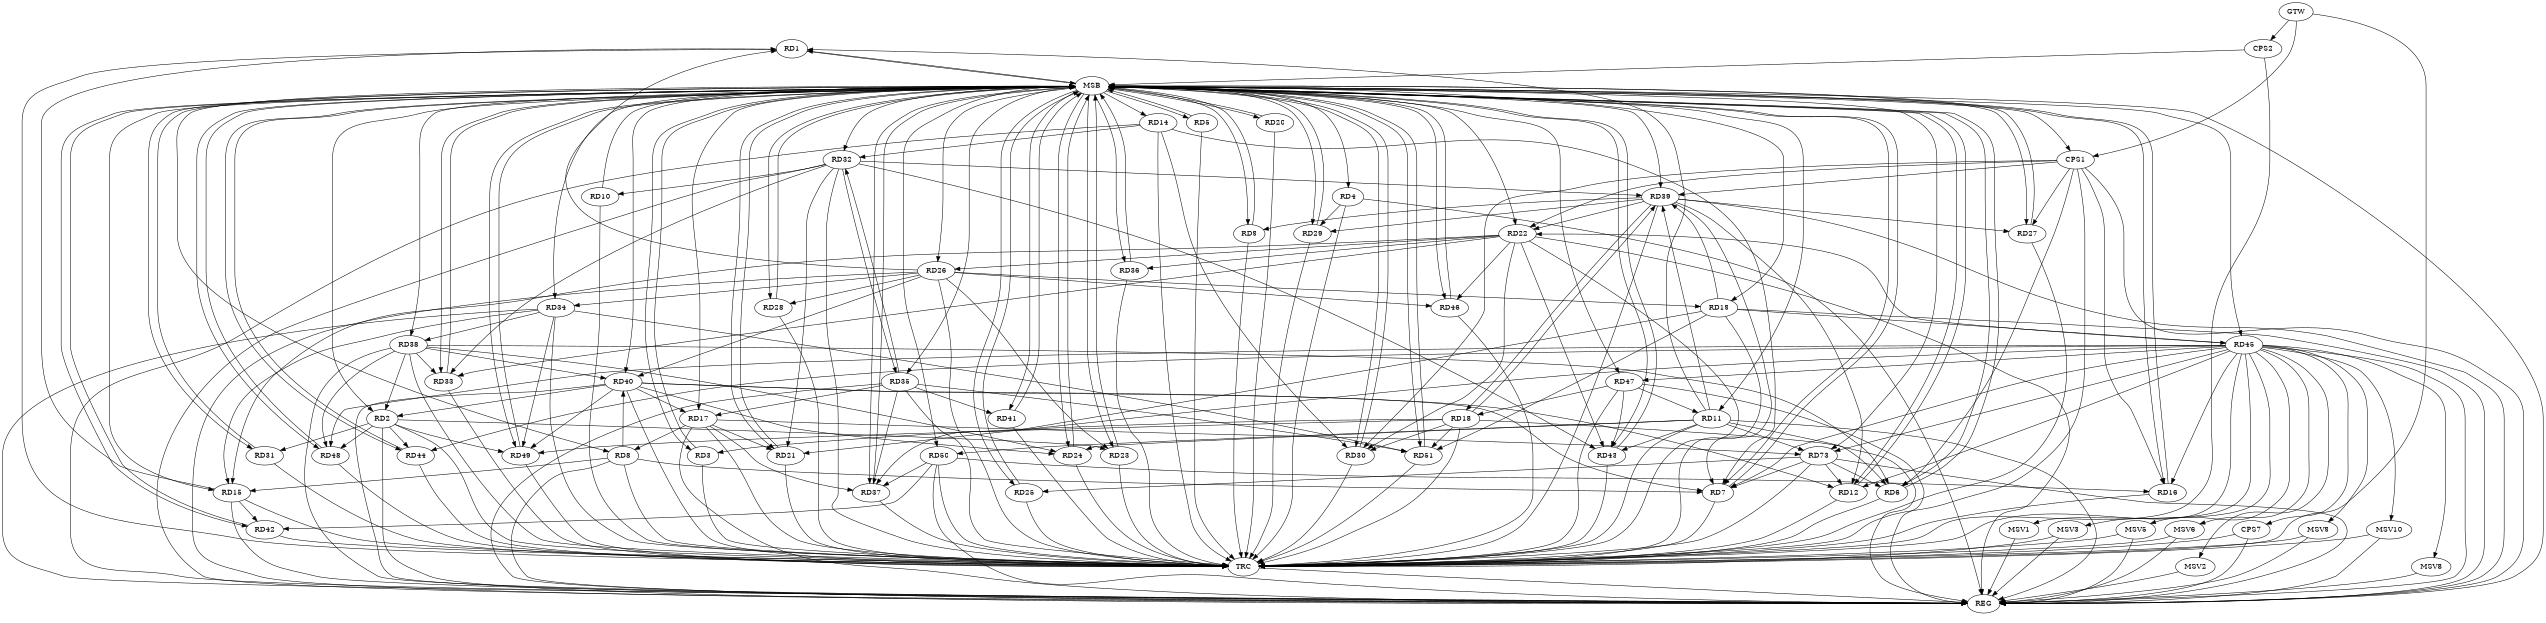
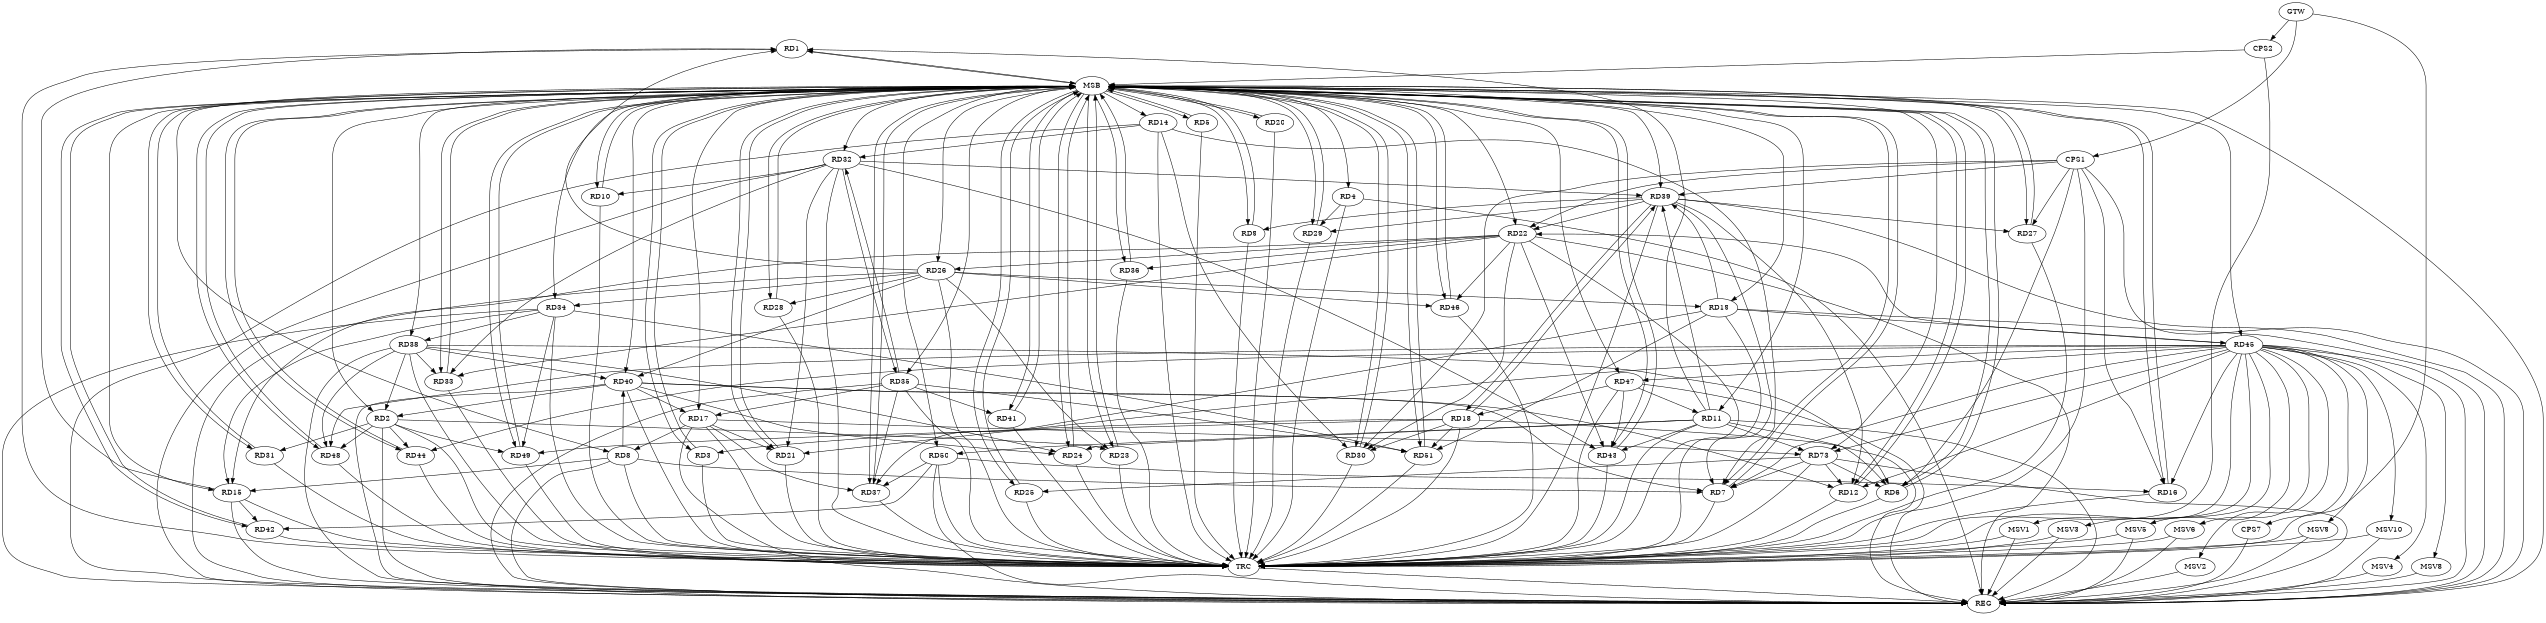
(1595, 93) -> (809, 90)
(574, 417) -> none
(1750, 560) -> (1635, 562)
none -> (2382, 567)
